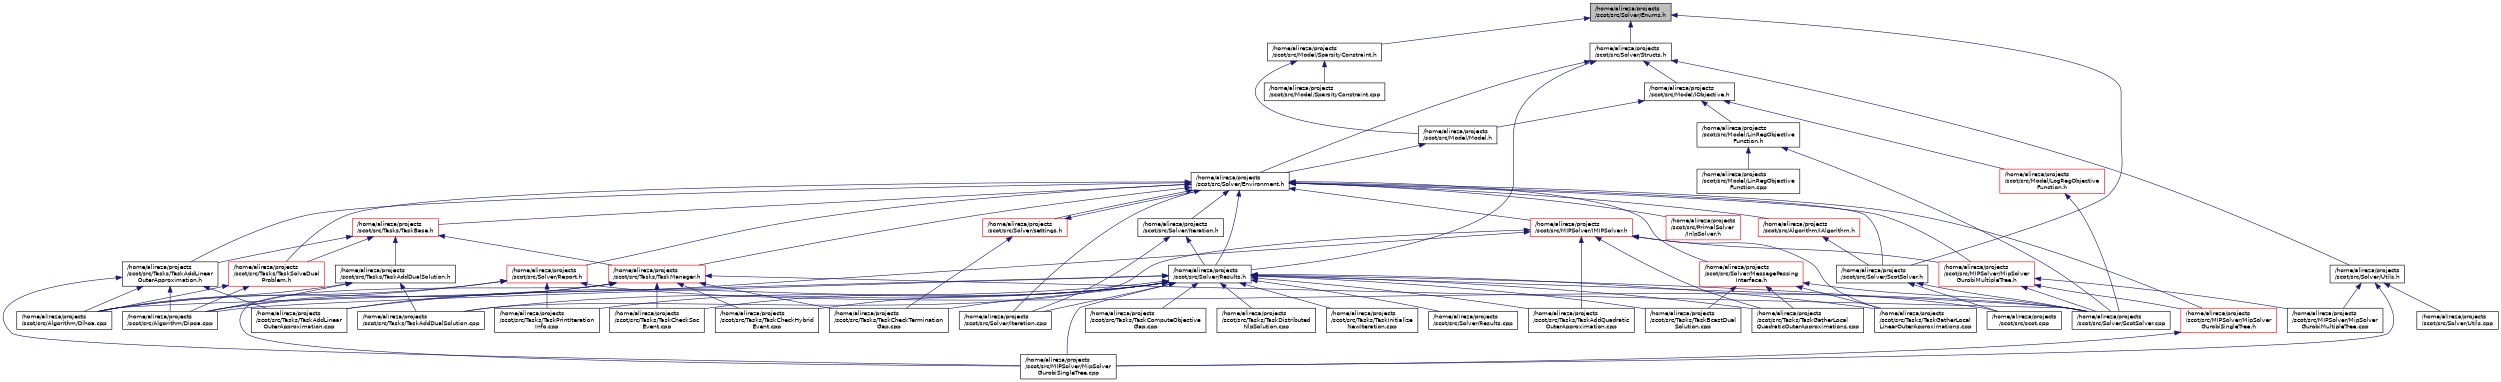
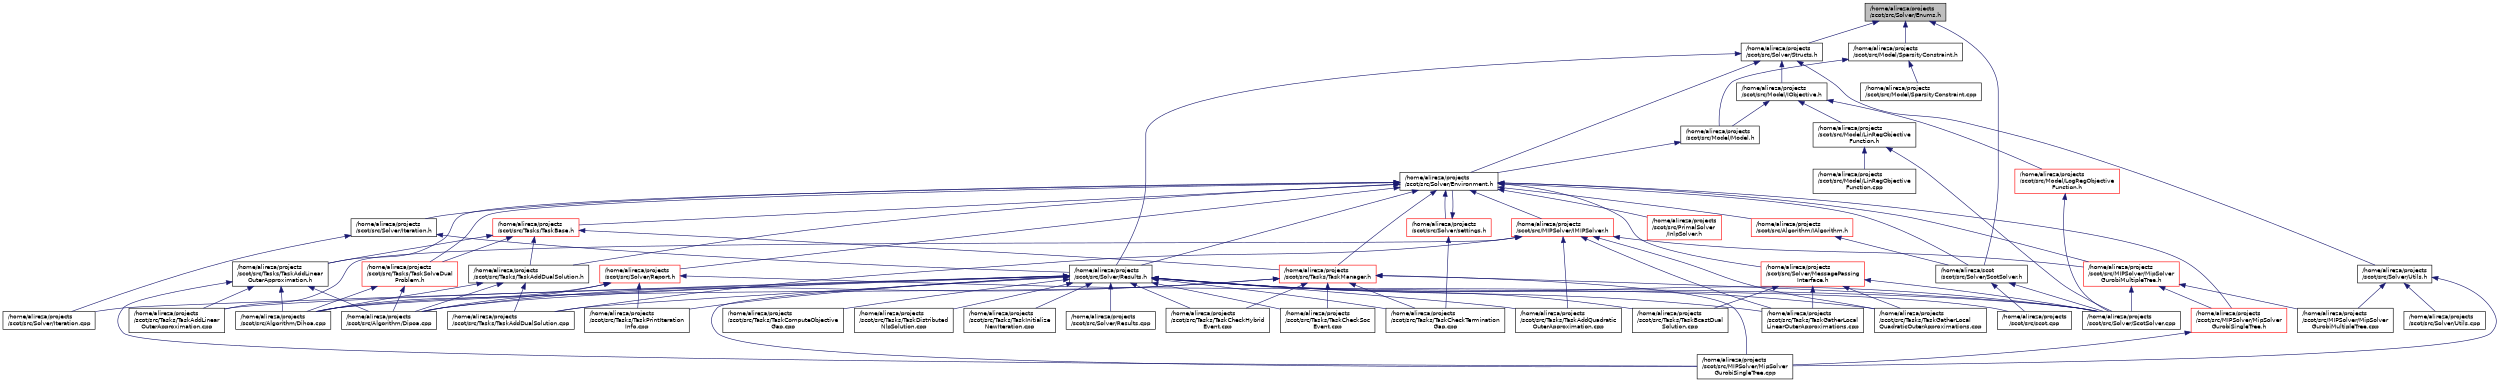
(1096, 239) -> (982, 212)
(1882, 274) -> (1982, 274)
